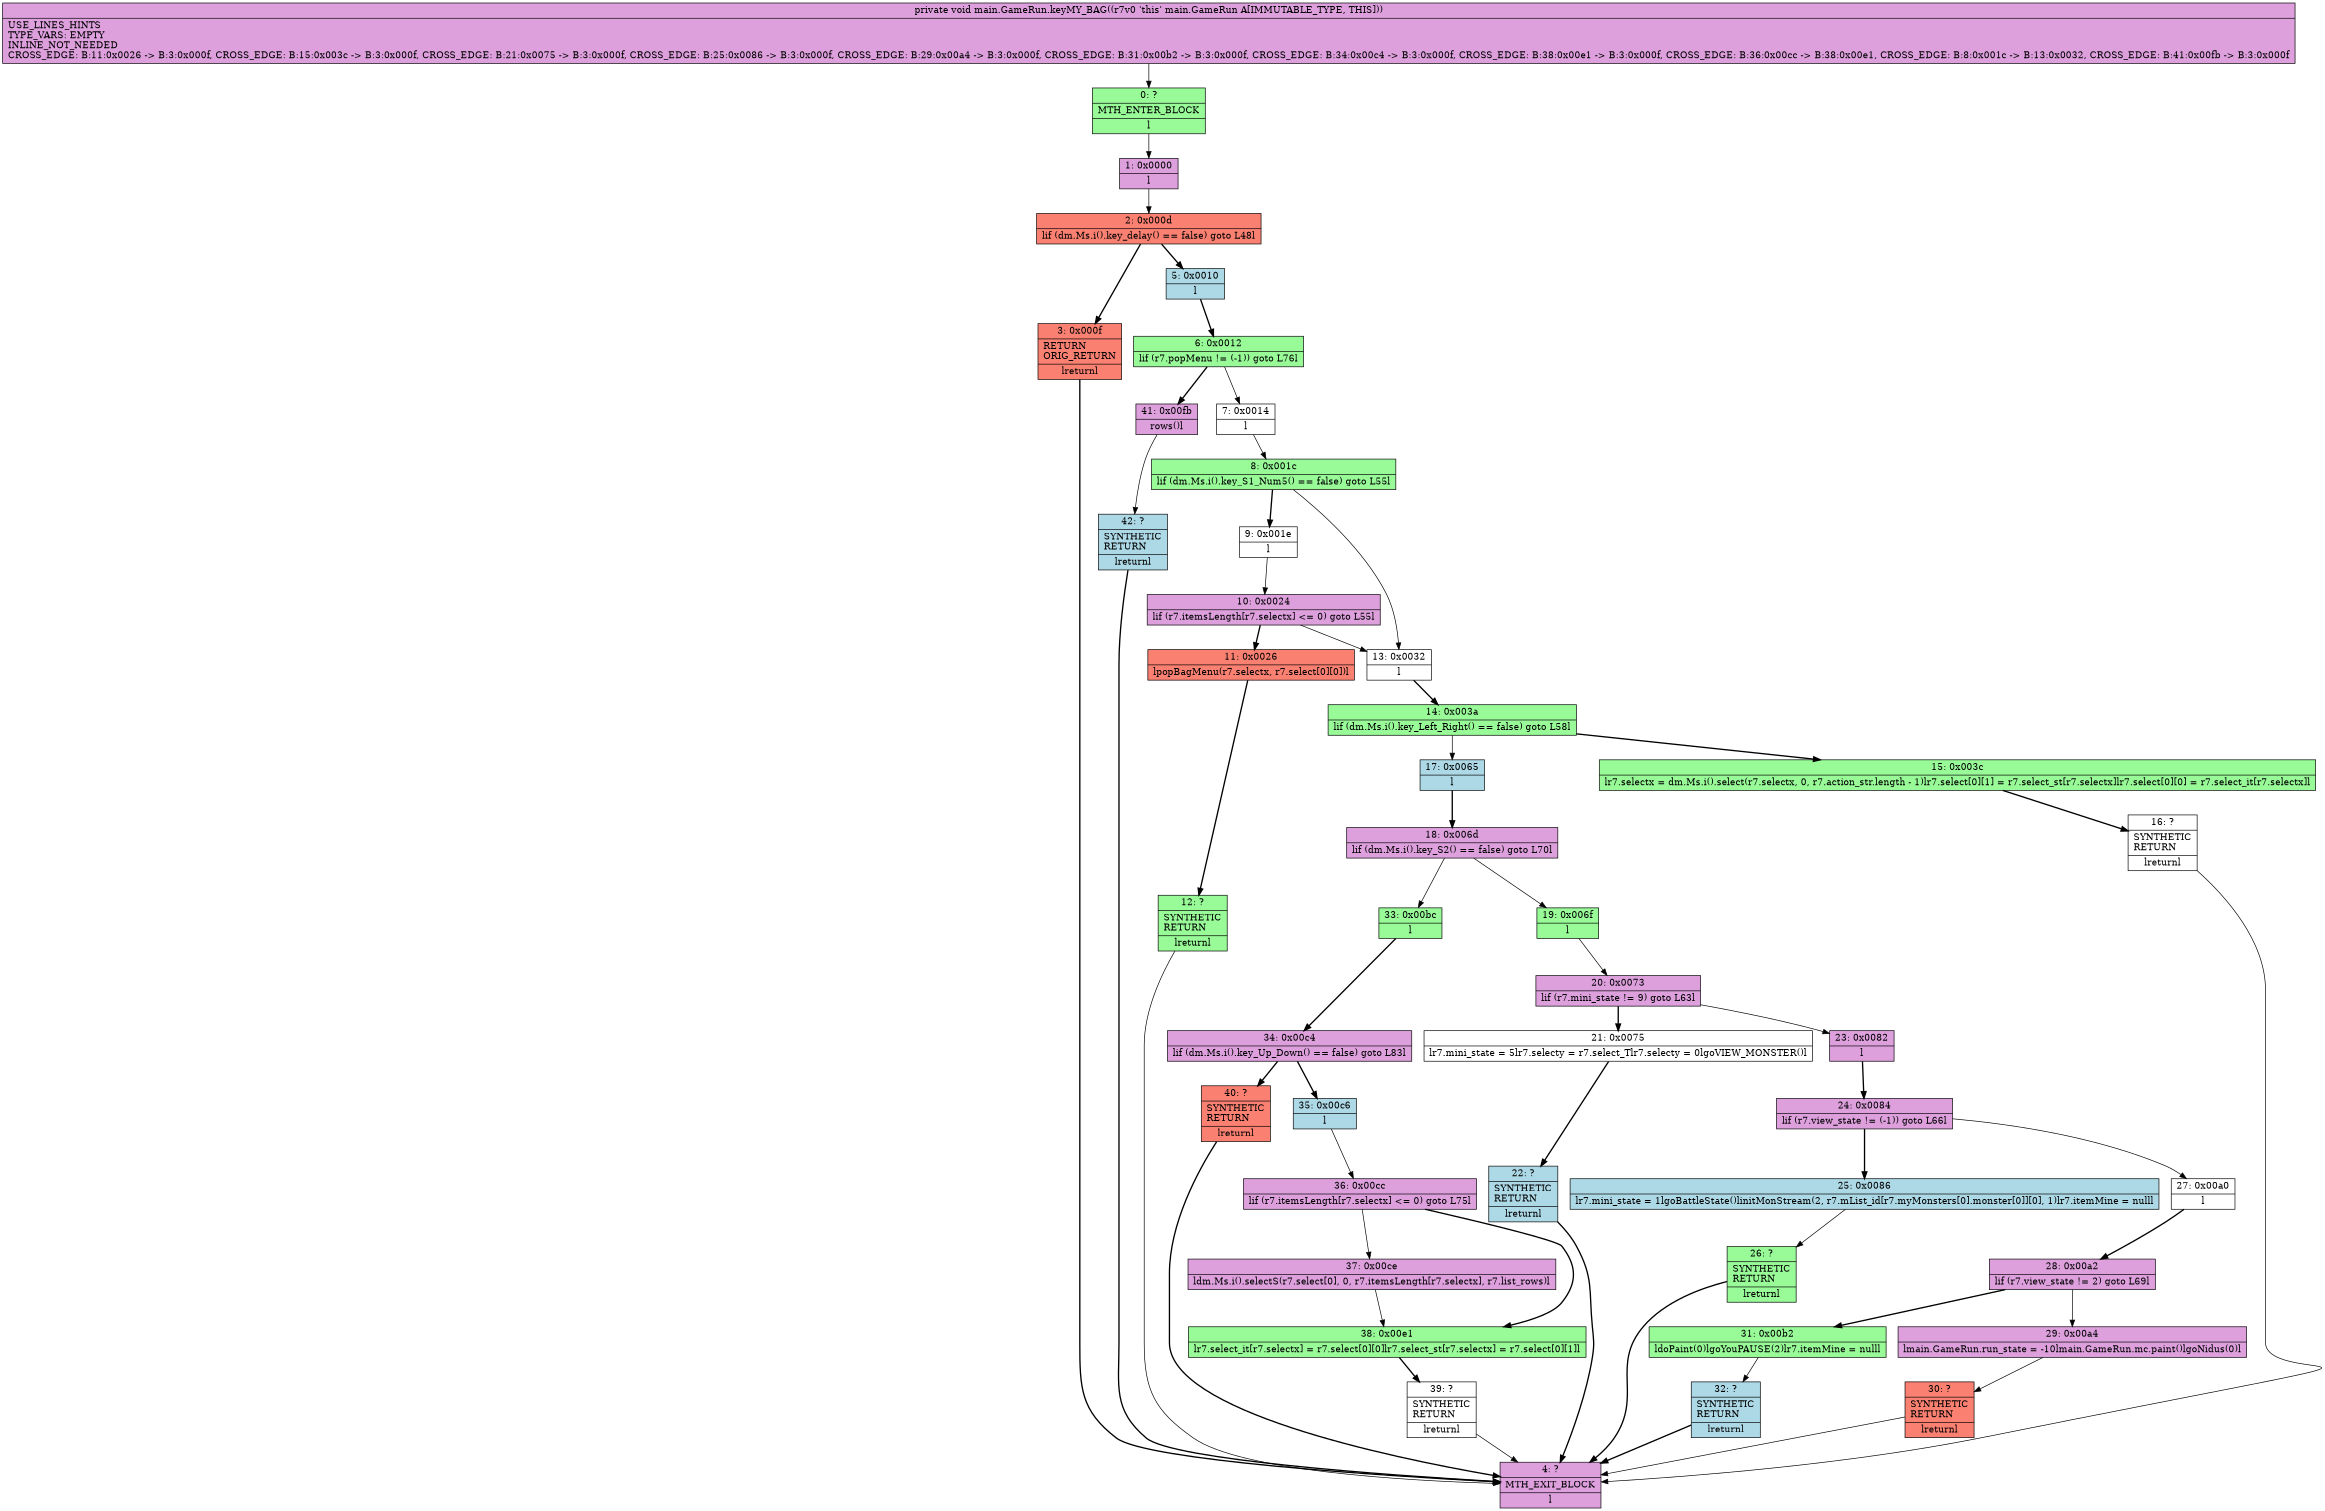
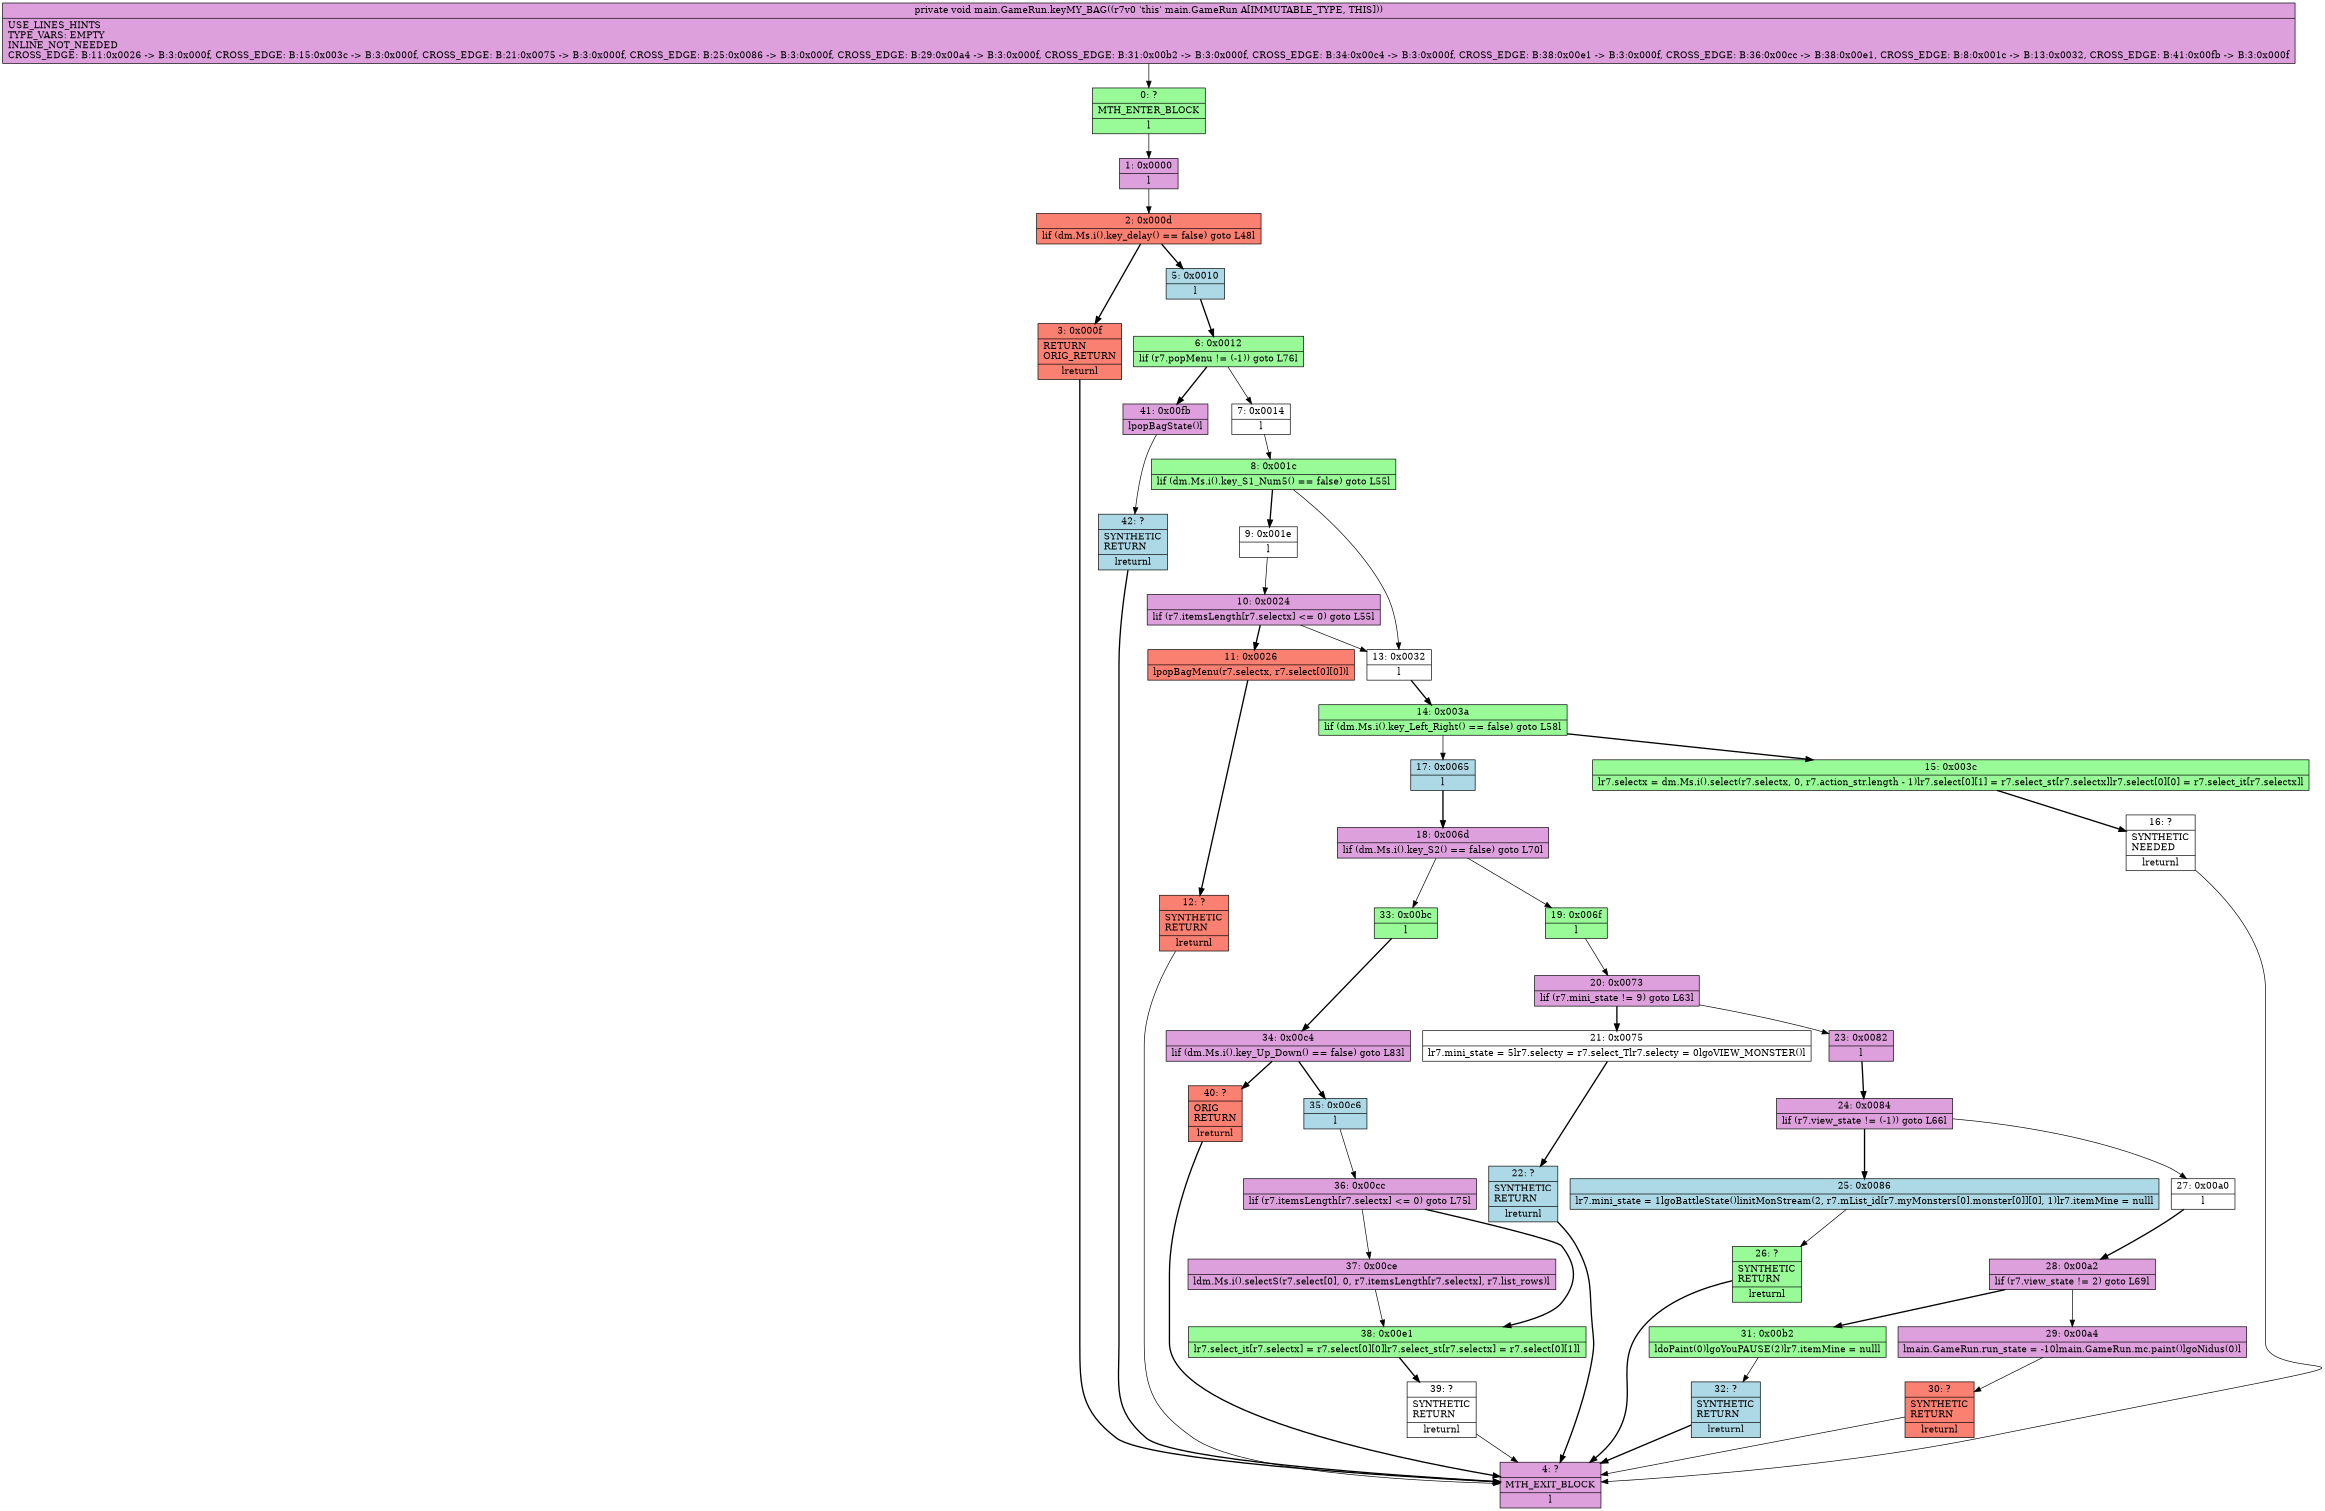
(1167, 427) -> (1165, 427)
(2155, 847) -> (2154, 847)
(1193, 923) -> (1194, 923)
(1236, 1108) -> (1207, 1108)
